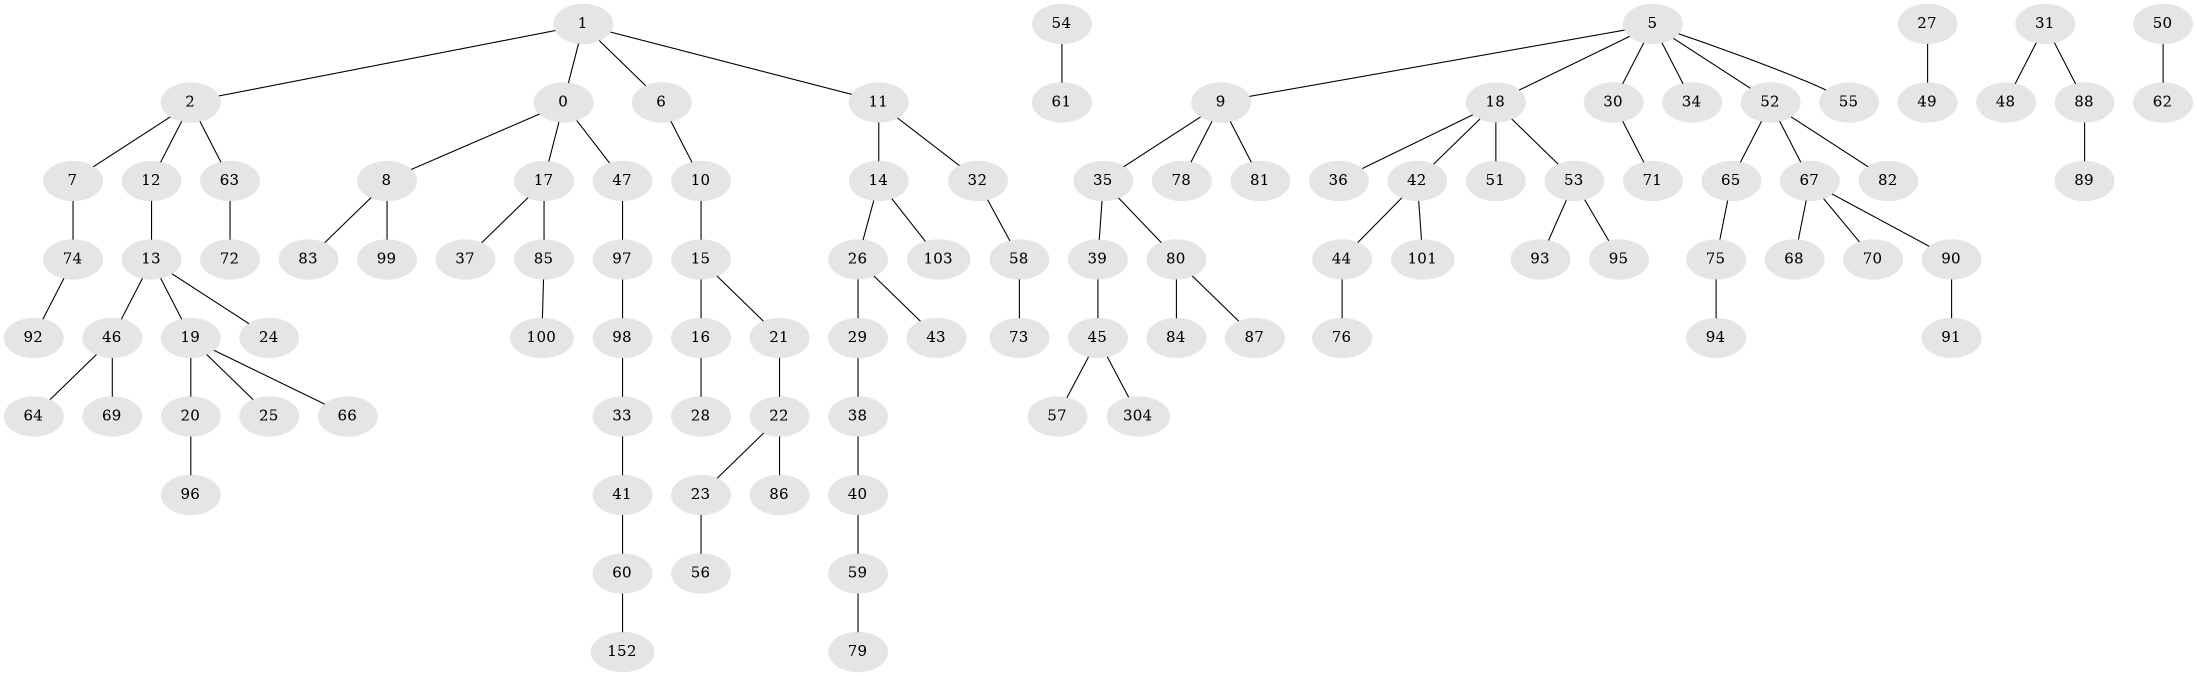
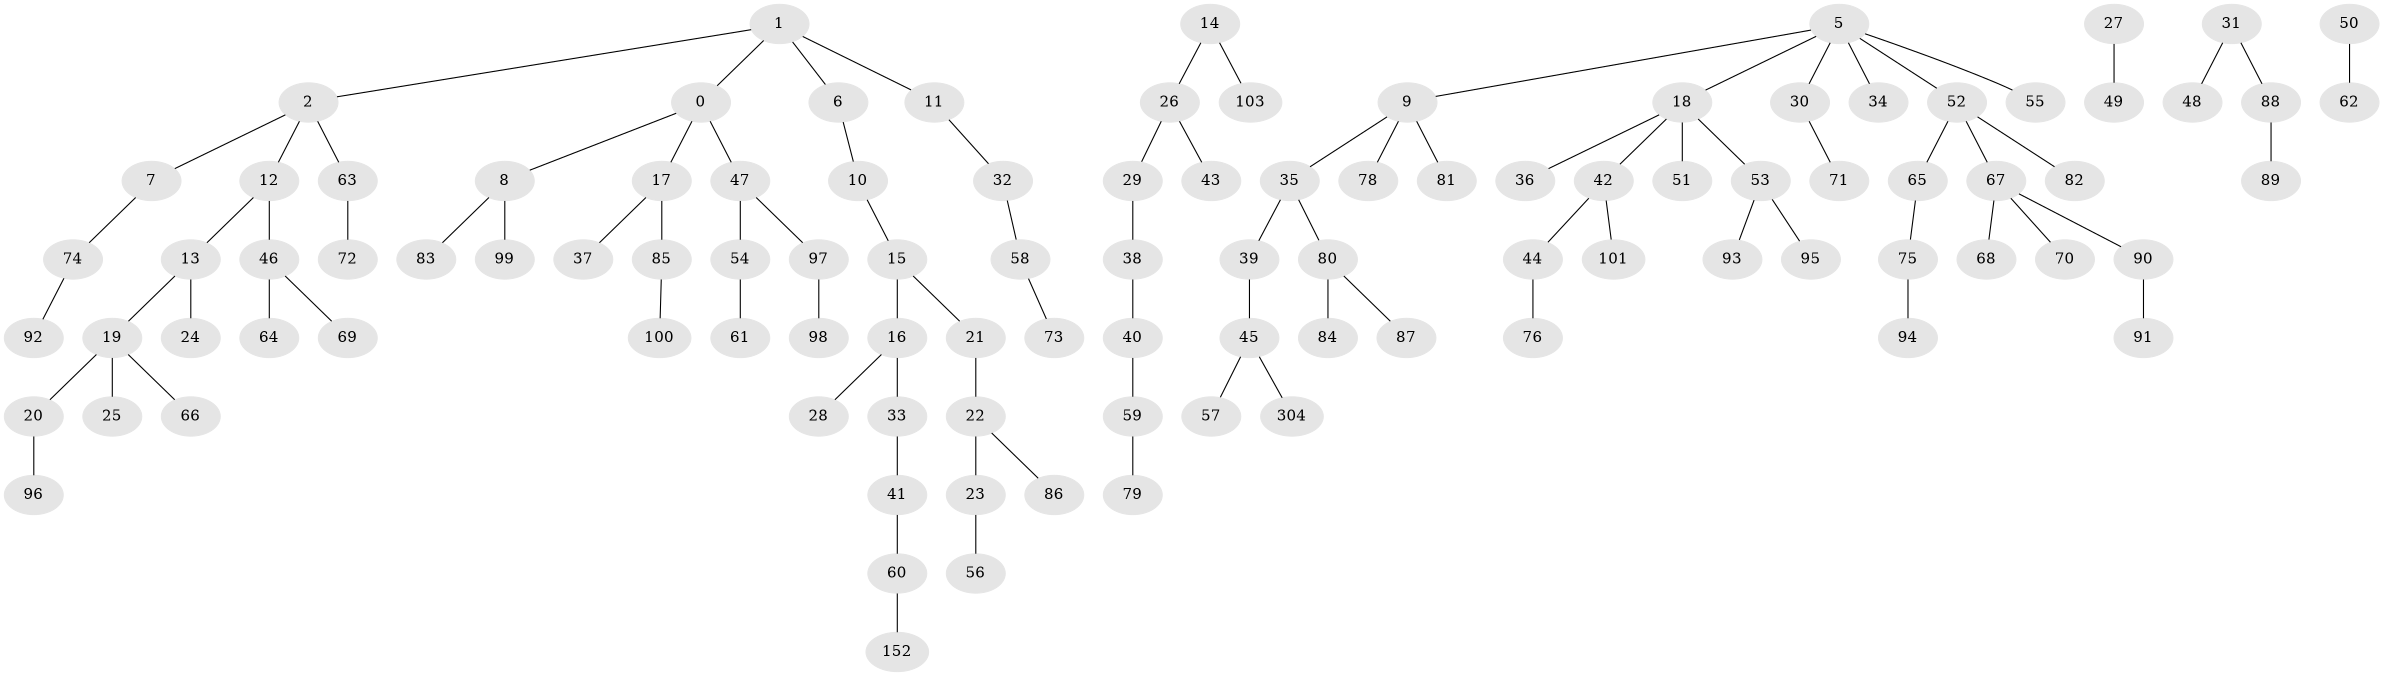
(879, 142) -> none
none -> (740, 220)
(132, 299) -> (269, 220)
(623, 377) -> (897, 377)
